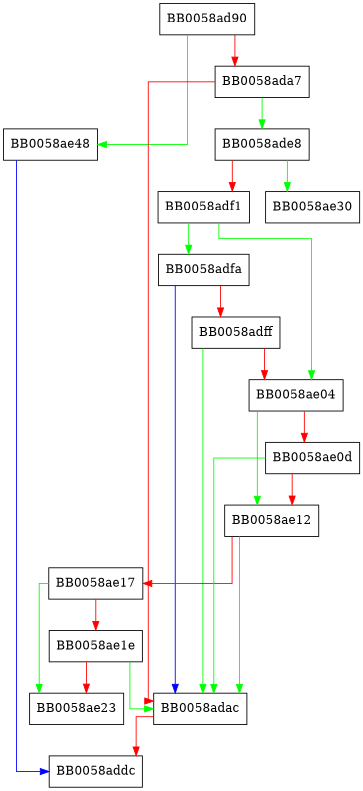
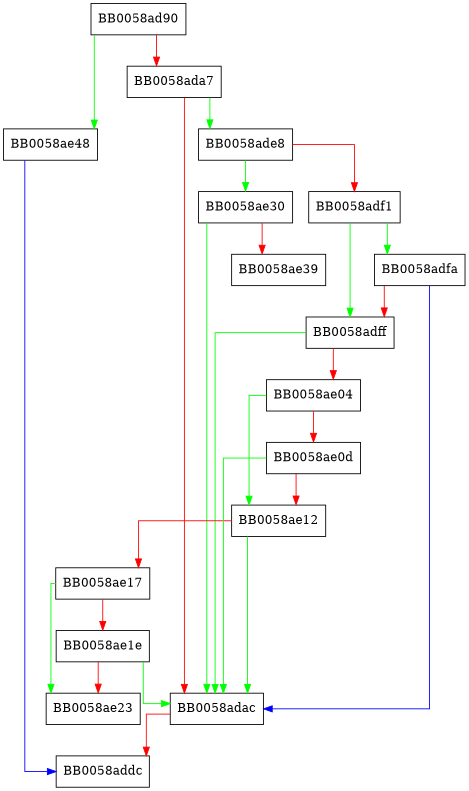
(312, 251) -> (350, 266)
none -> (279, 270)
none -> (207, 454)
